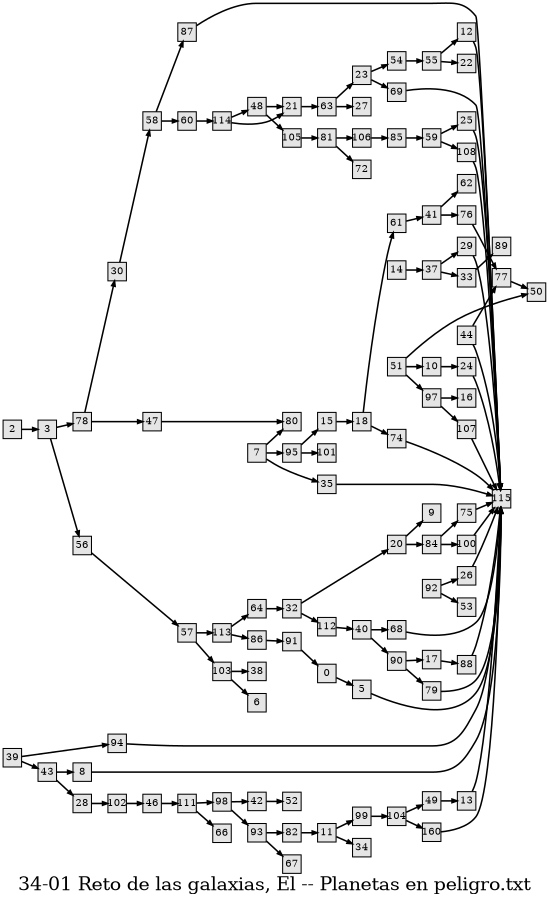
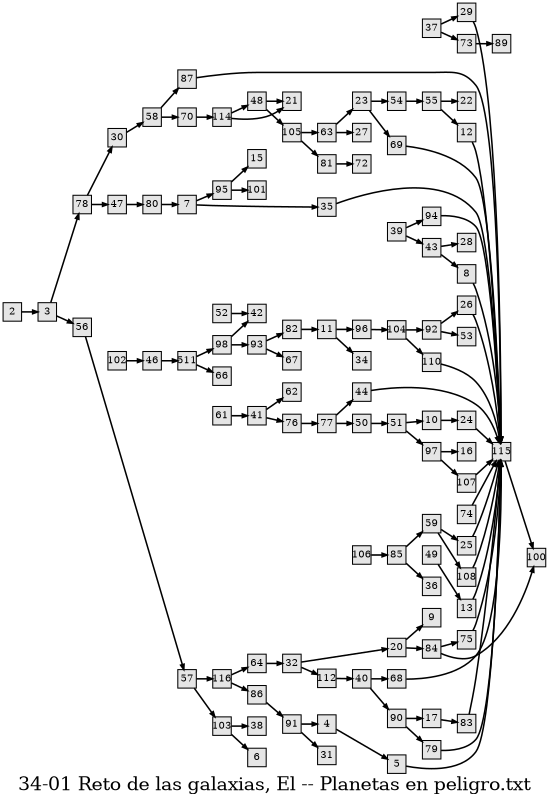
(307, 107) -> (307, 133)
(187, 121) -> (187, 117)
(342, 138) -> none
(397, 270) -> none
(467, 278) -> (467, 44)
(481, 312) -> (342, 410)
(459, 318) -> (377, 423)
(362, 422) -> none
(272, 439) -> (167, 205)
(482, 524) -> (518, 502)
none -> (432, 586)
(222, 633) -> (222, 679)
(467, 665) -> (467, 724)
(327, 673) -> (327, 724)
none -> (327, 755)
(272, 801) -> (237, 313)
(97, 803) -> none
(187, 803) -> (187, 361)
(412, 810) -> (412, 330)
(362, 816) -> (362, 329)
(432, 832) -> (432, 362)
